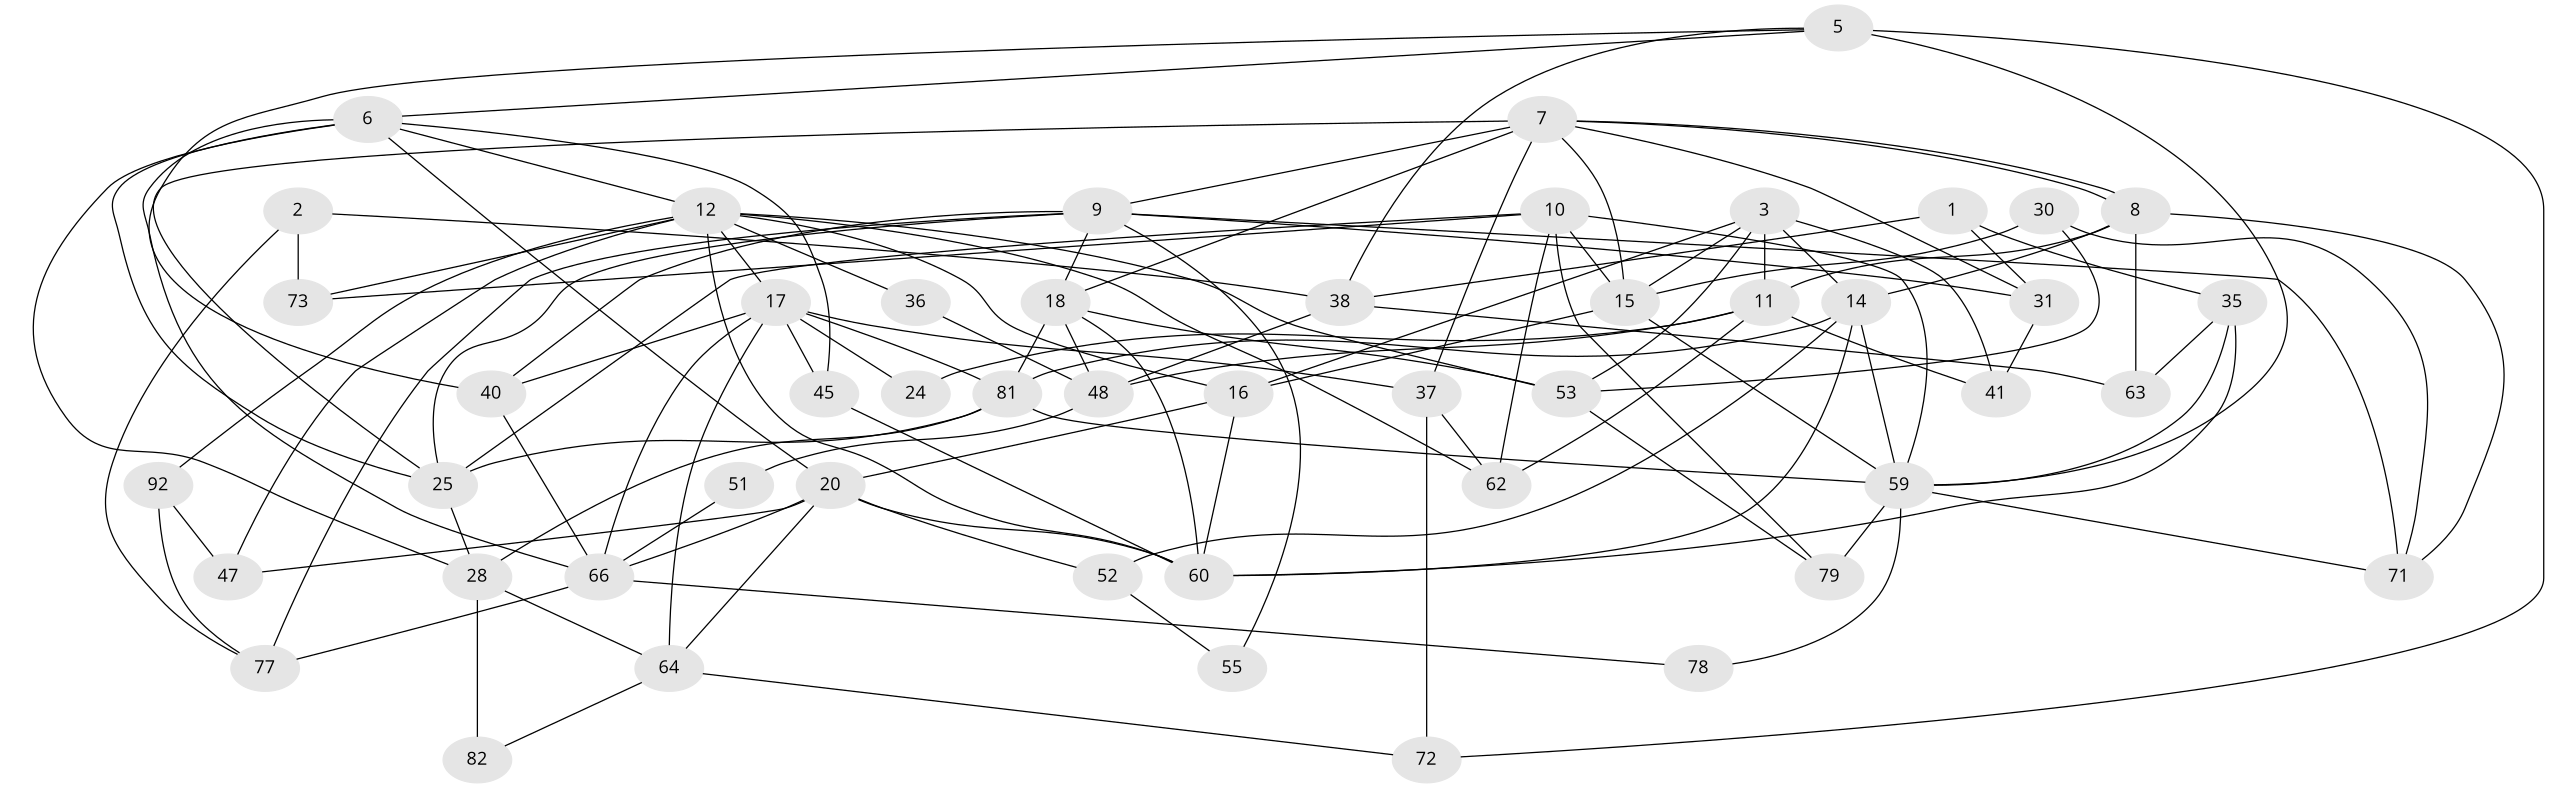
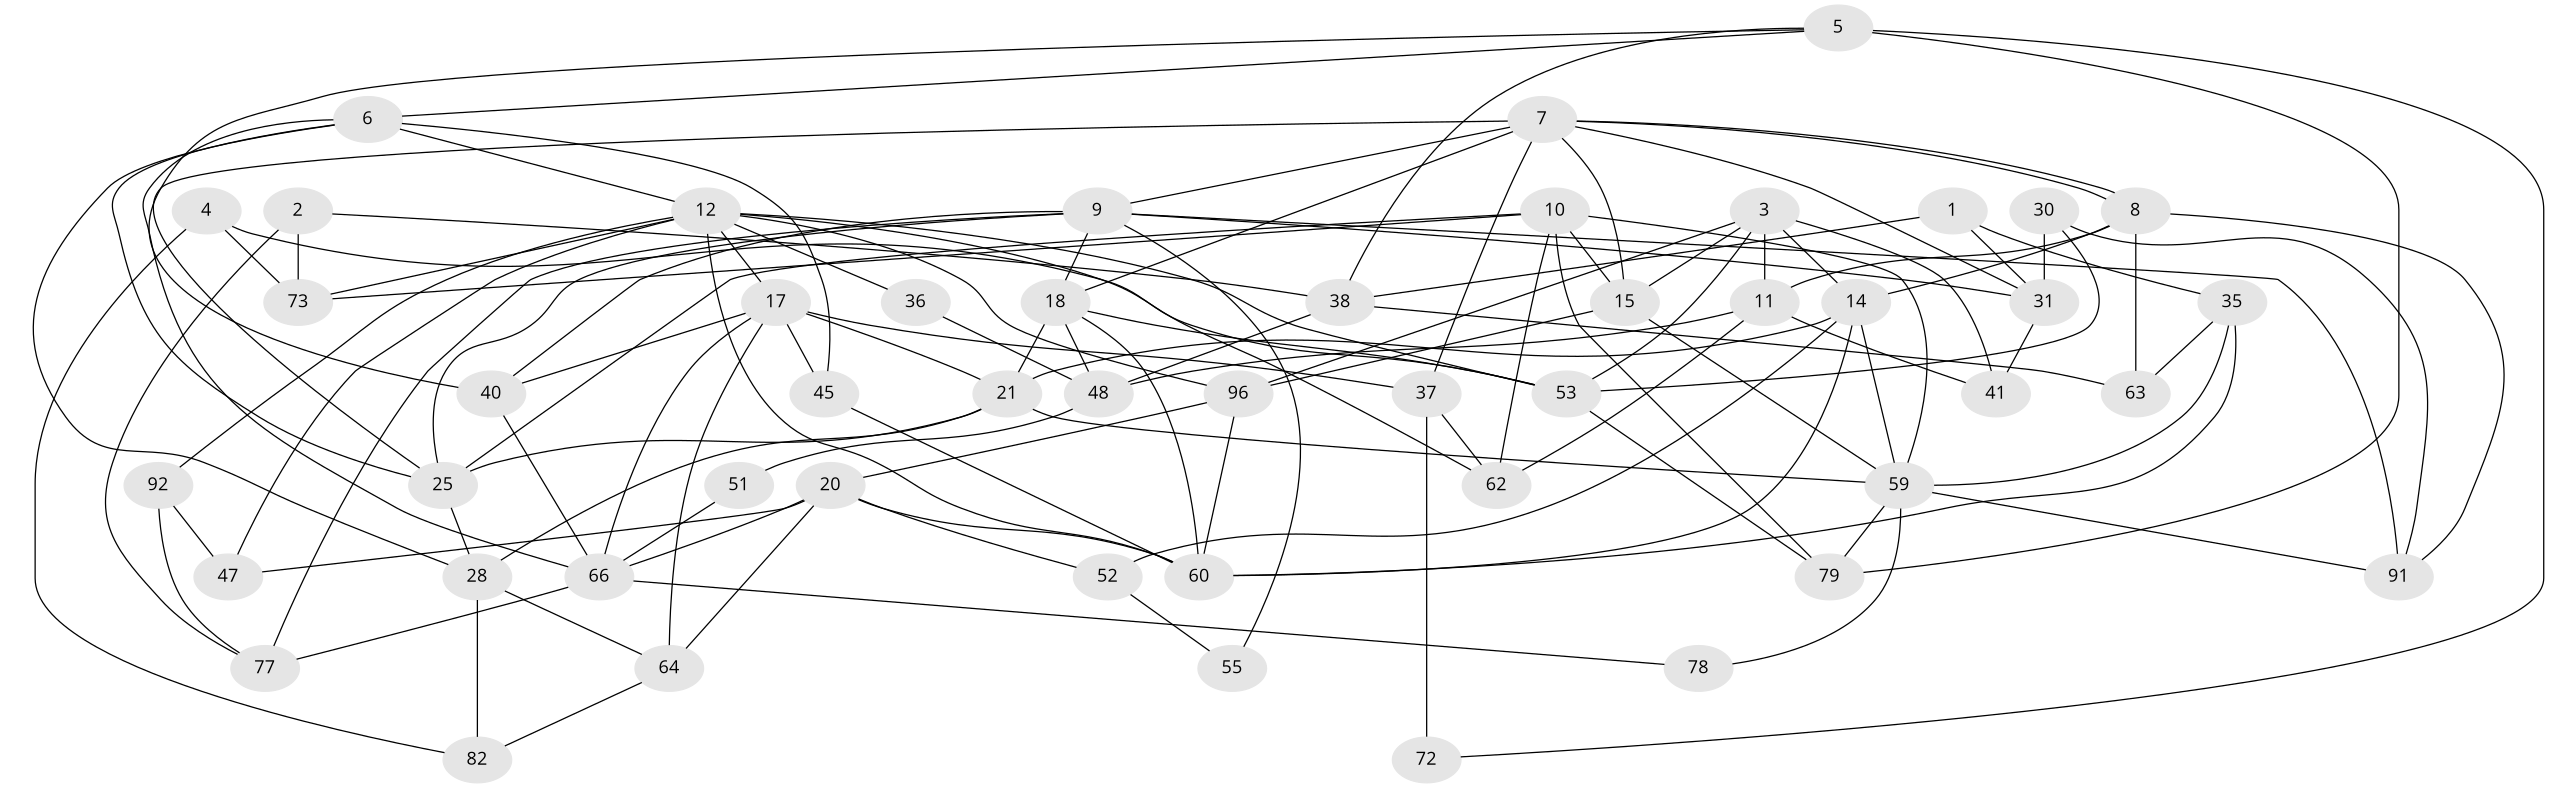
none -> (207, 211)
(2270, 266) -> (2399, 273)
(1756, 273) -> (2044, 257)
(585, 298) -> none
(916, 394) -> none
(1007, 394) -> (1007, 394)
(1239, 394) -> (1239, 394)
(2399, 577) -> (2399, 577)
(1048, 714) -> none
